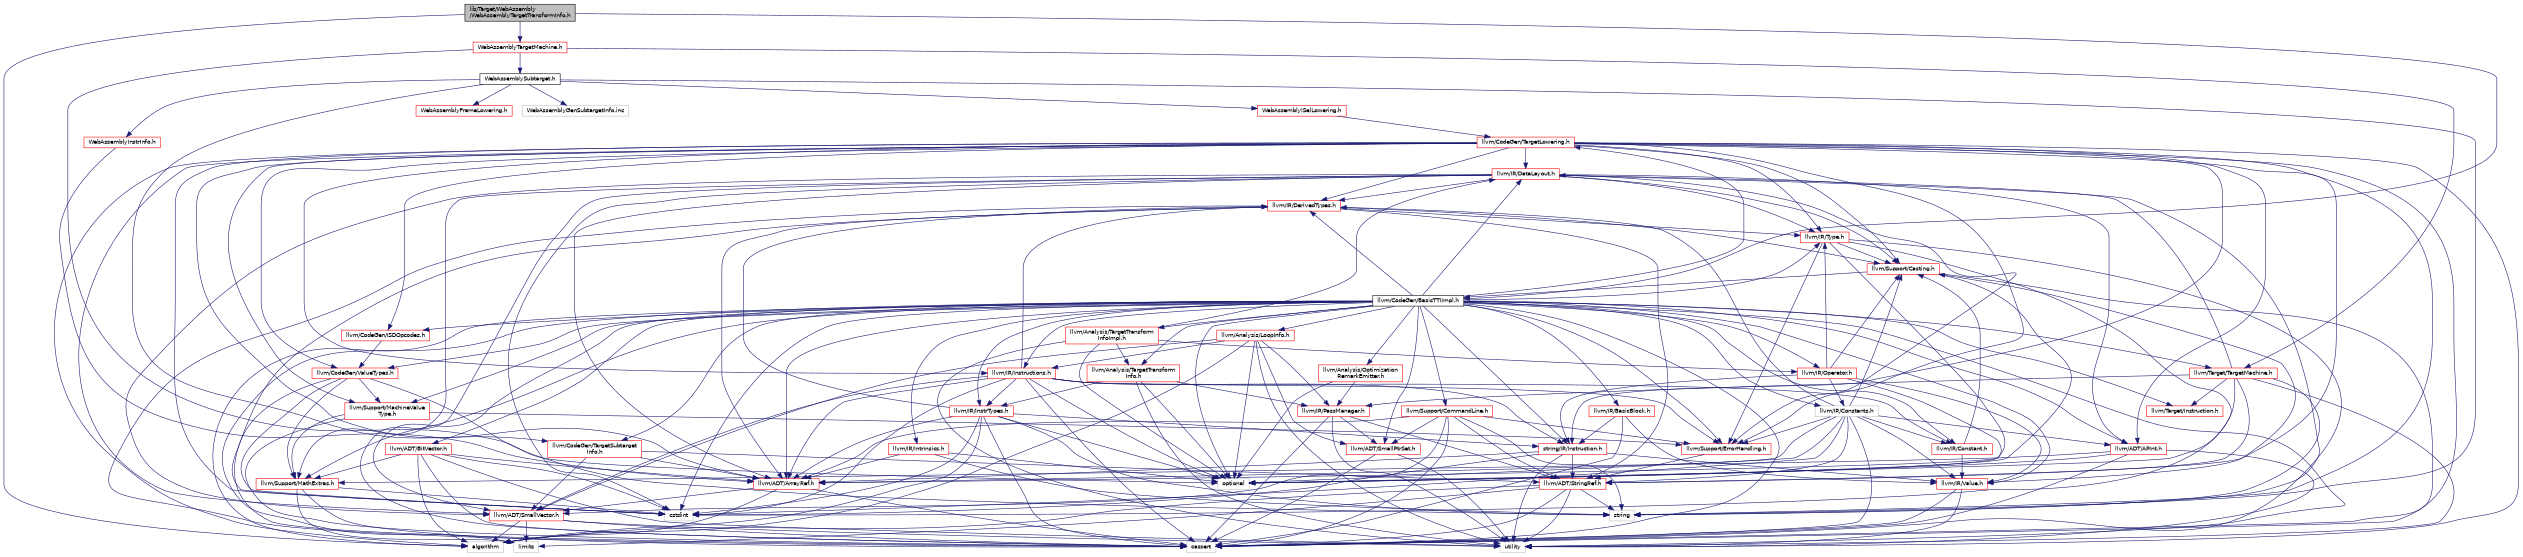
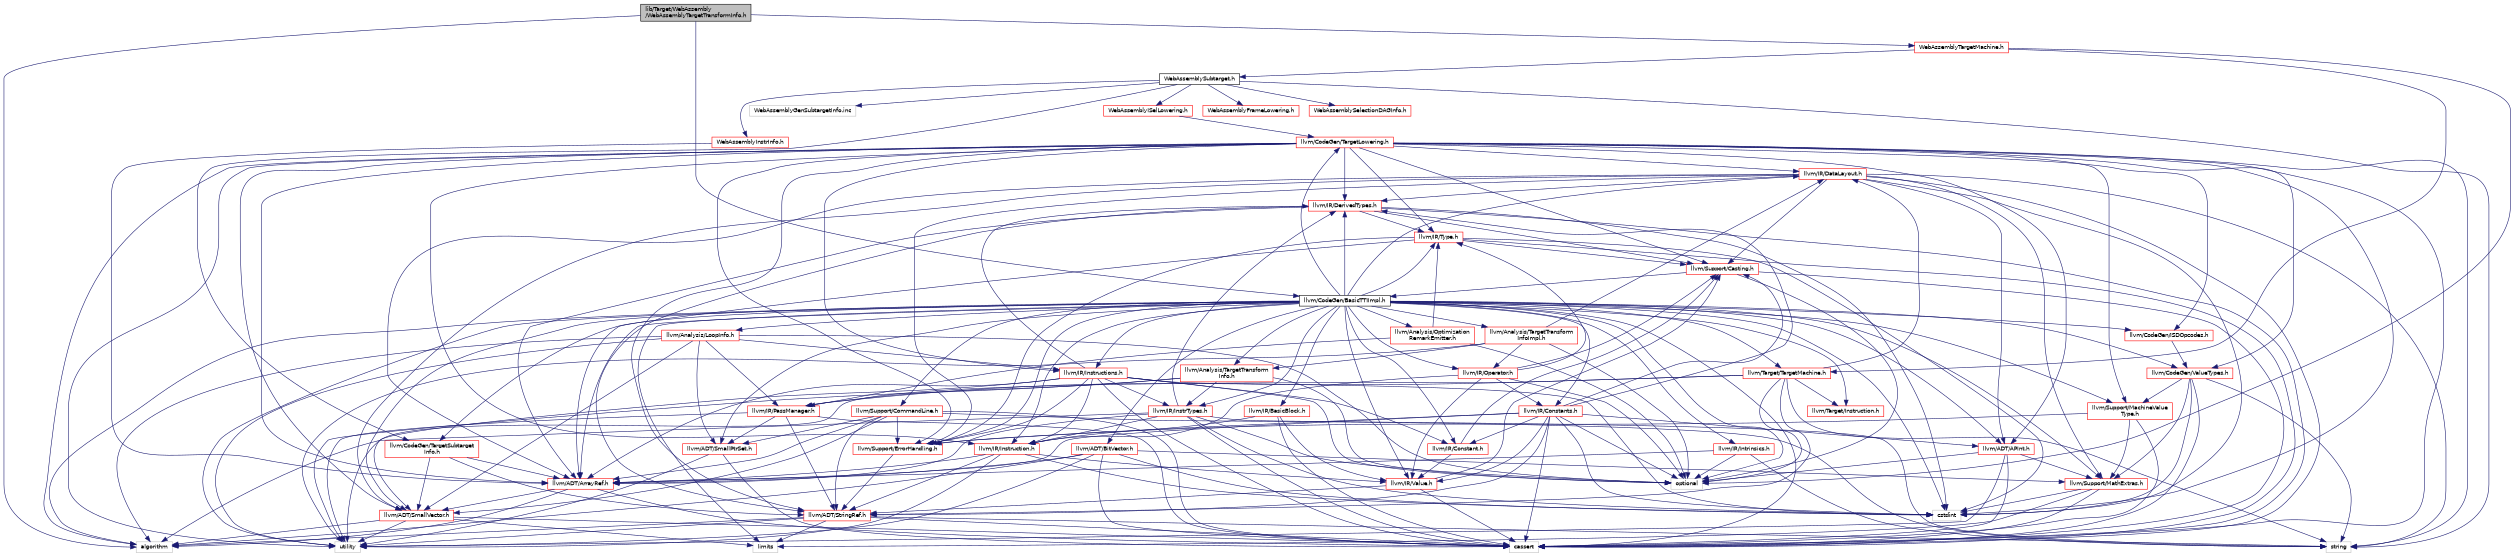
none -> (1360, 111)
(1713, 196) -> (1435, 288)
(1847, 411) -> (1551, 411)
(1573, 449) -> (1007, 449)
(1758, 543) -> (1131, 499)
